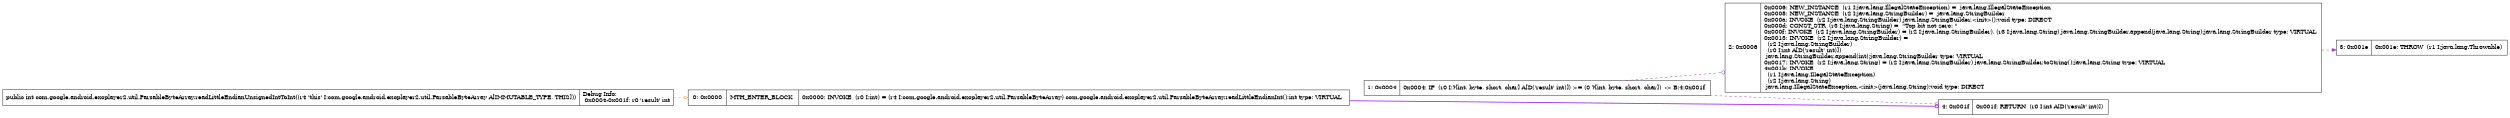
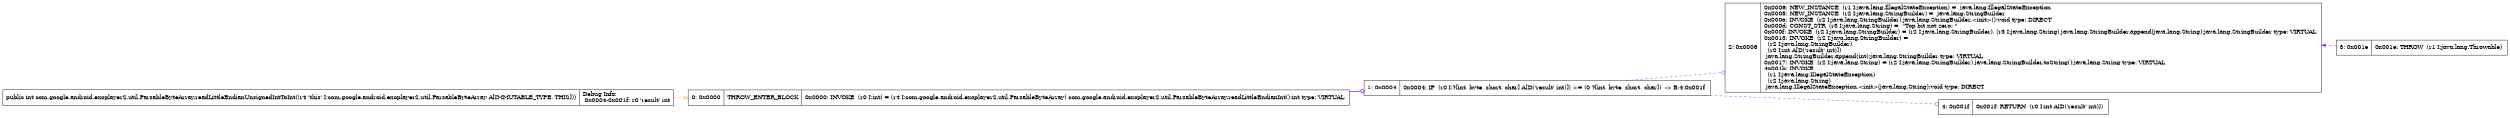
(2327, 50) -> (2331, 45)
(761, 97) -> (763, 97)
(1642, 103) -> (1355, 91)
